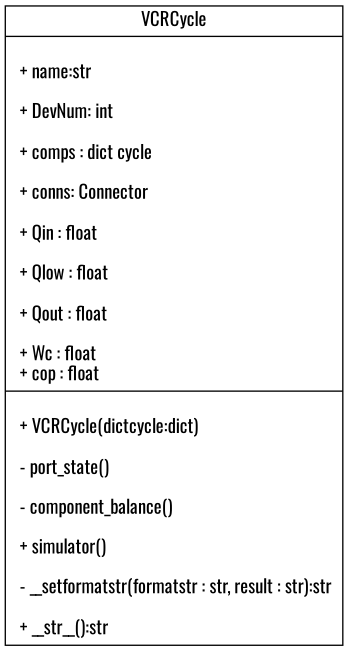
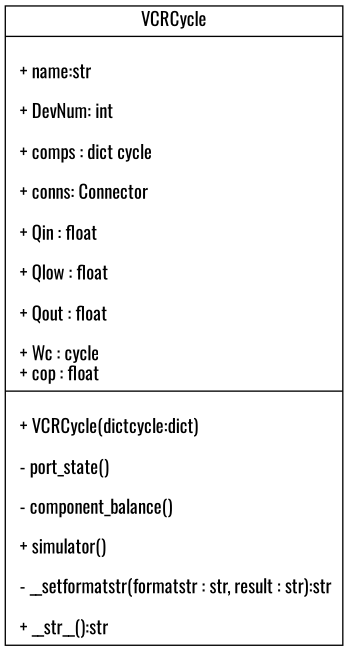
(56, 355) -> (58, 355)
